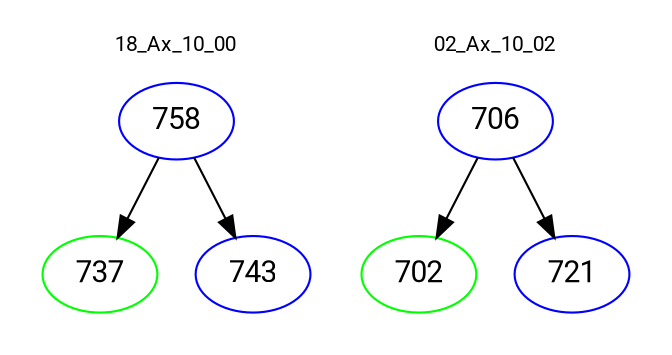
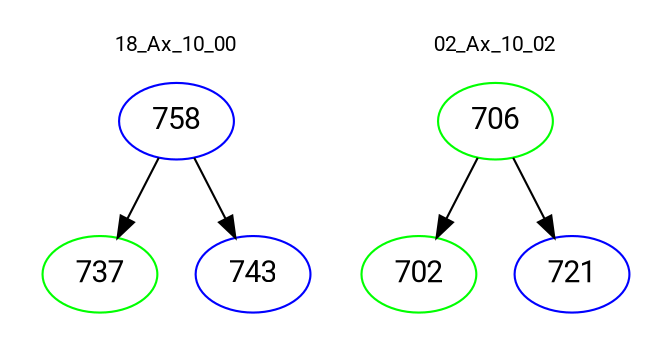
(495, 121) -> (495, 121)
